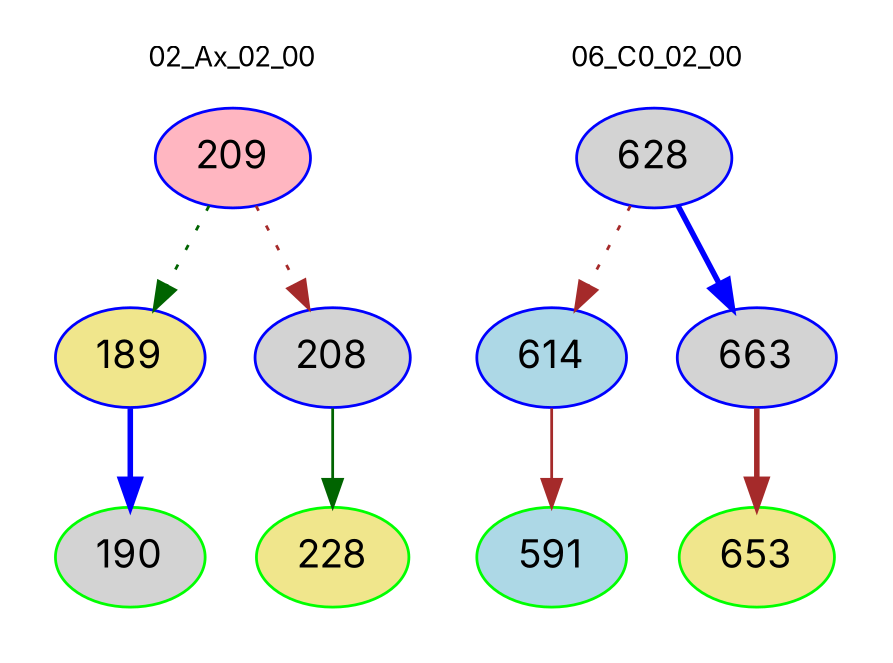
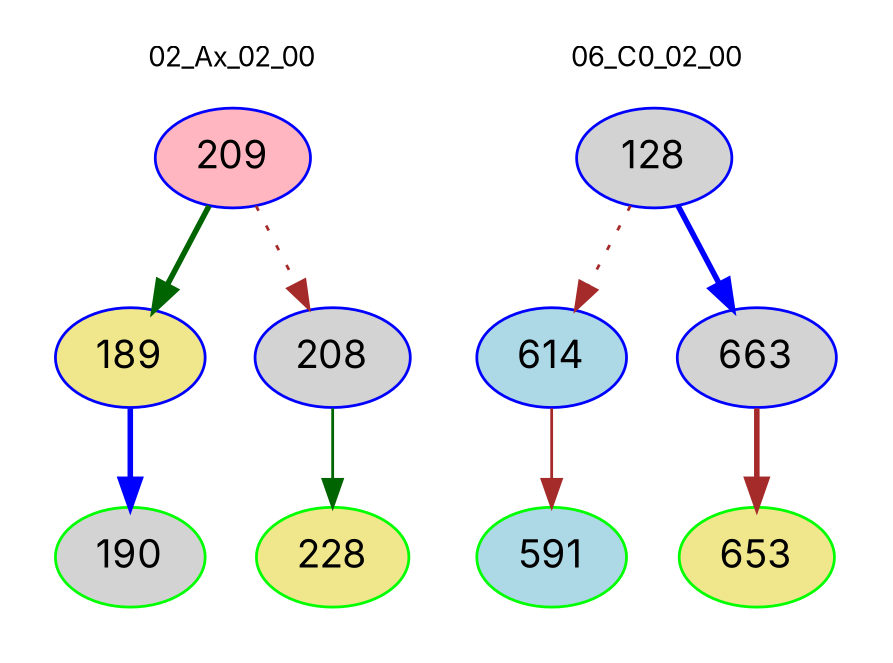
(654, 158) -> (654, 158)
(188, 245) -> (188, 245)
